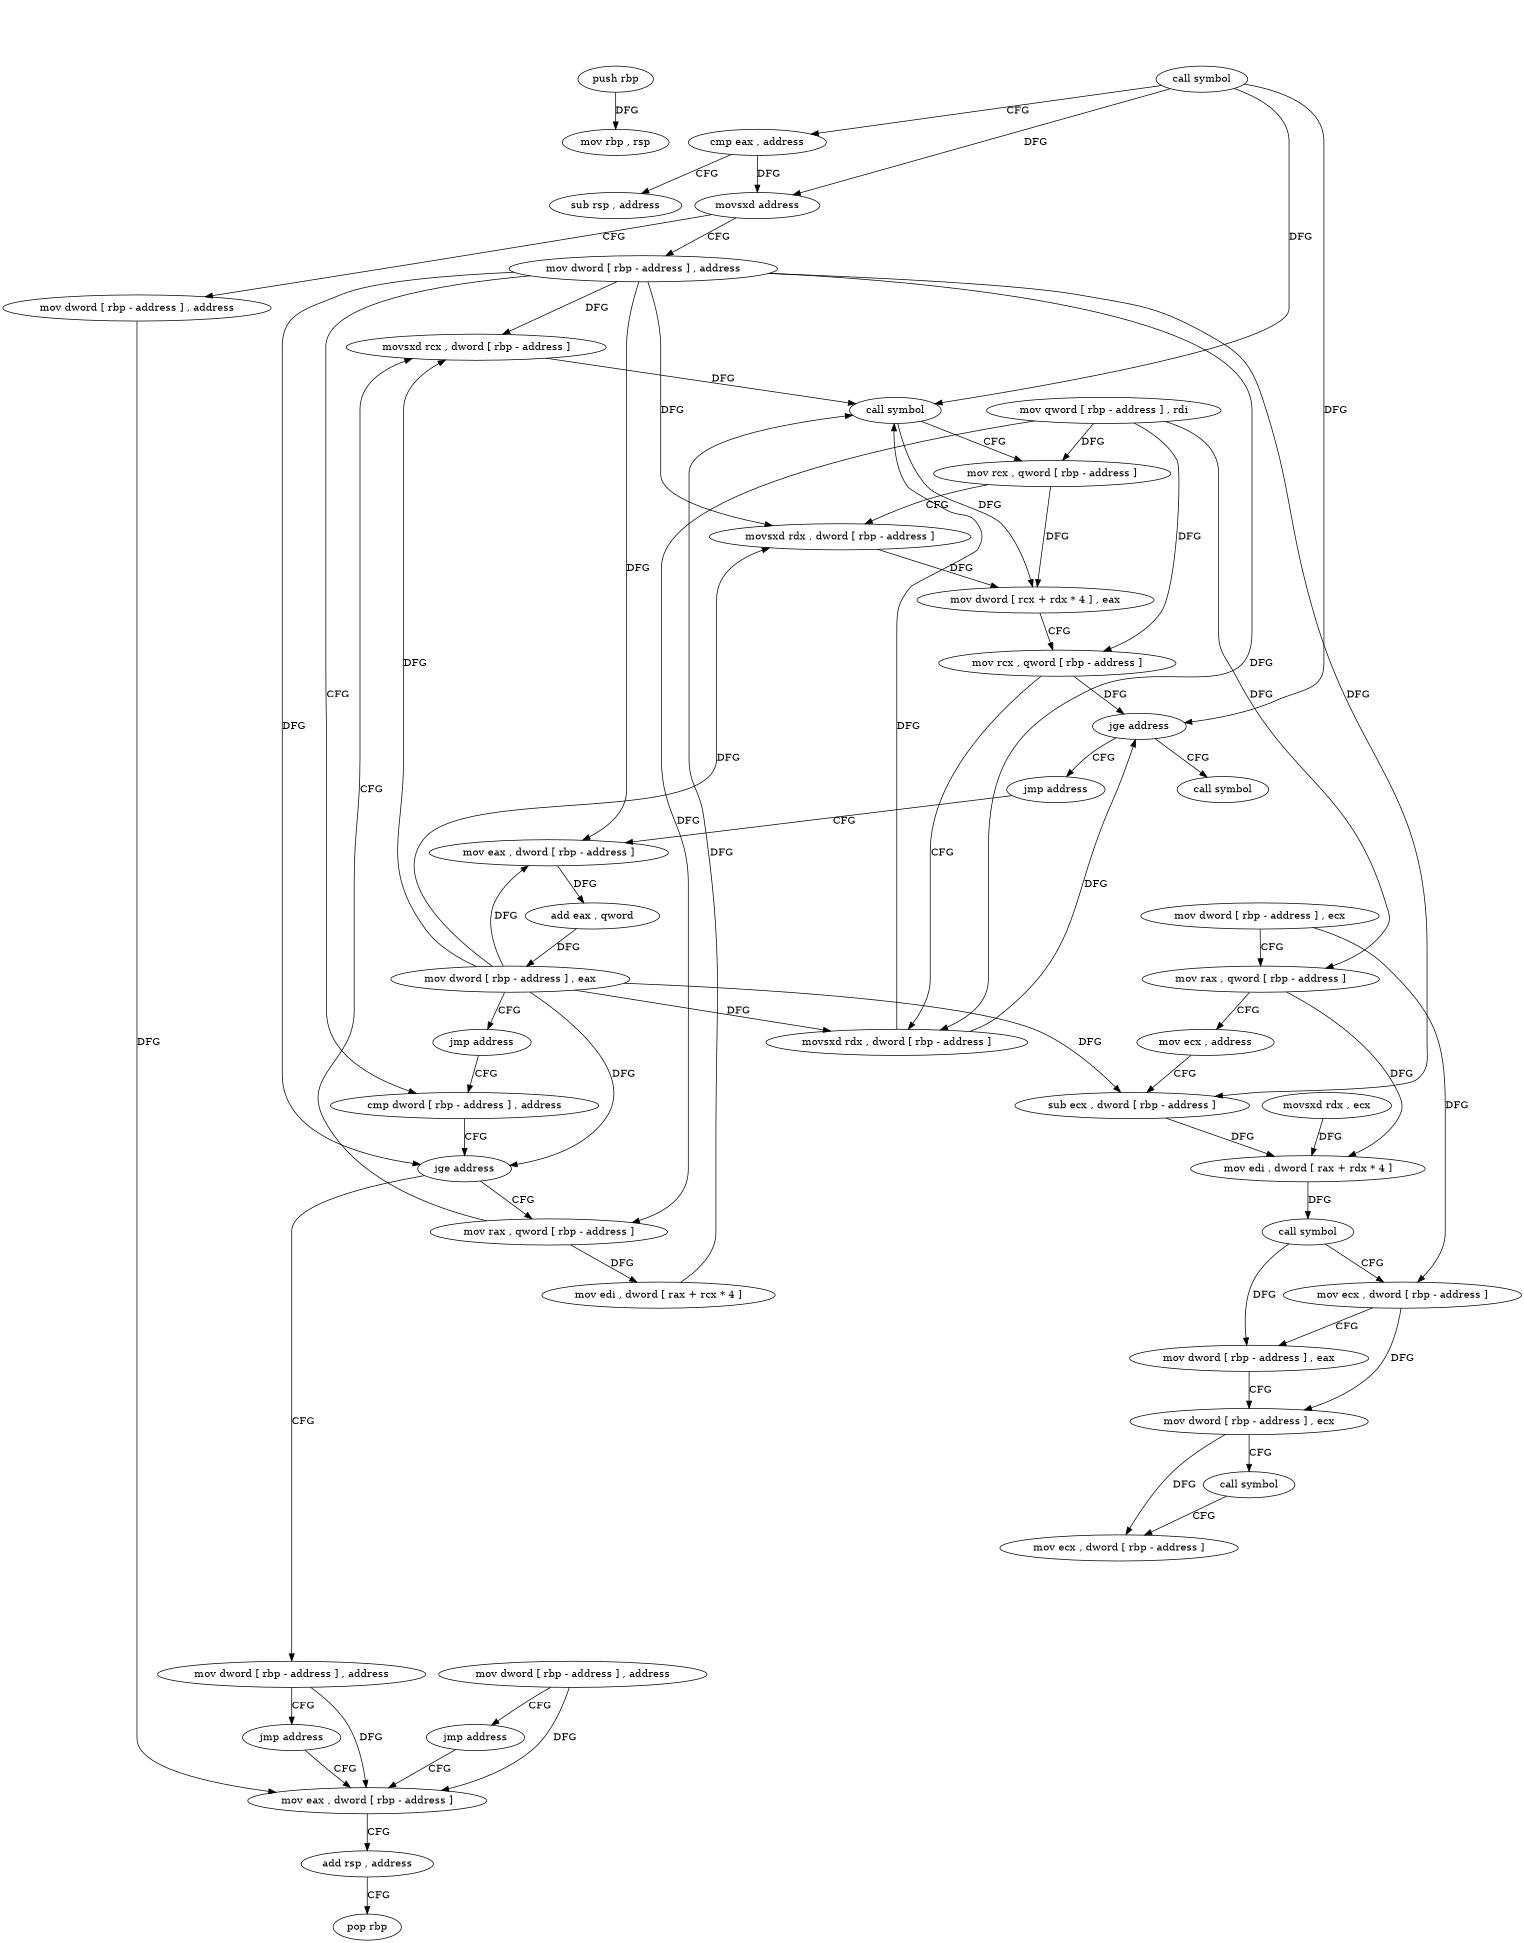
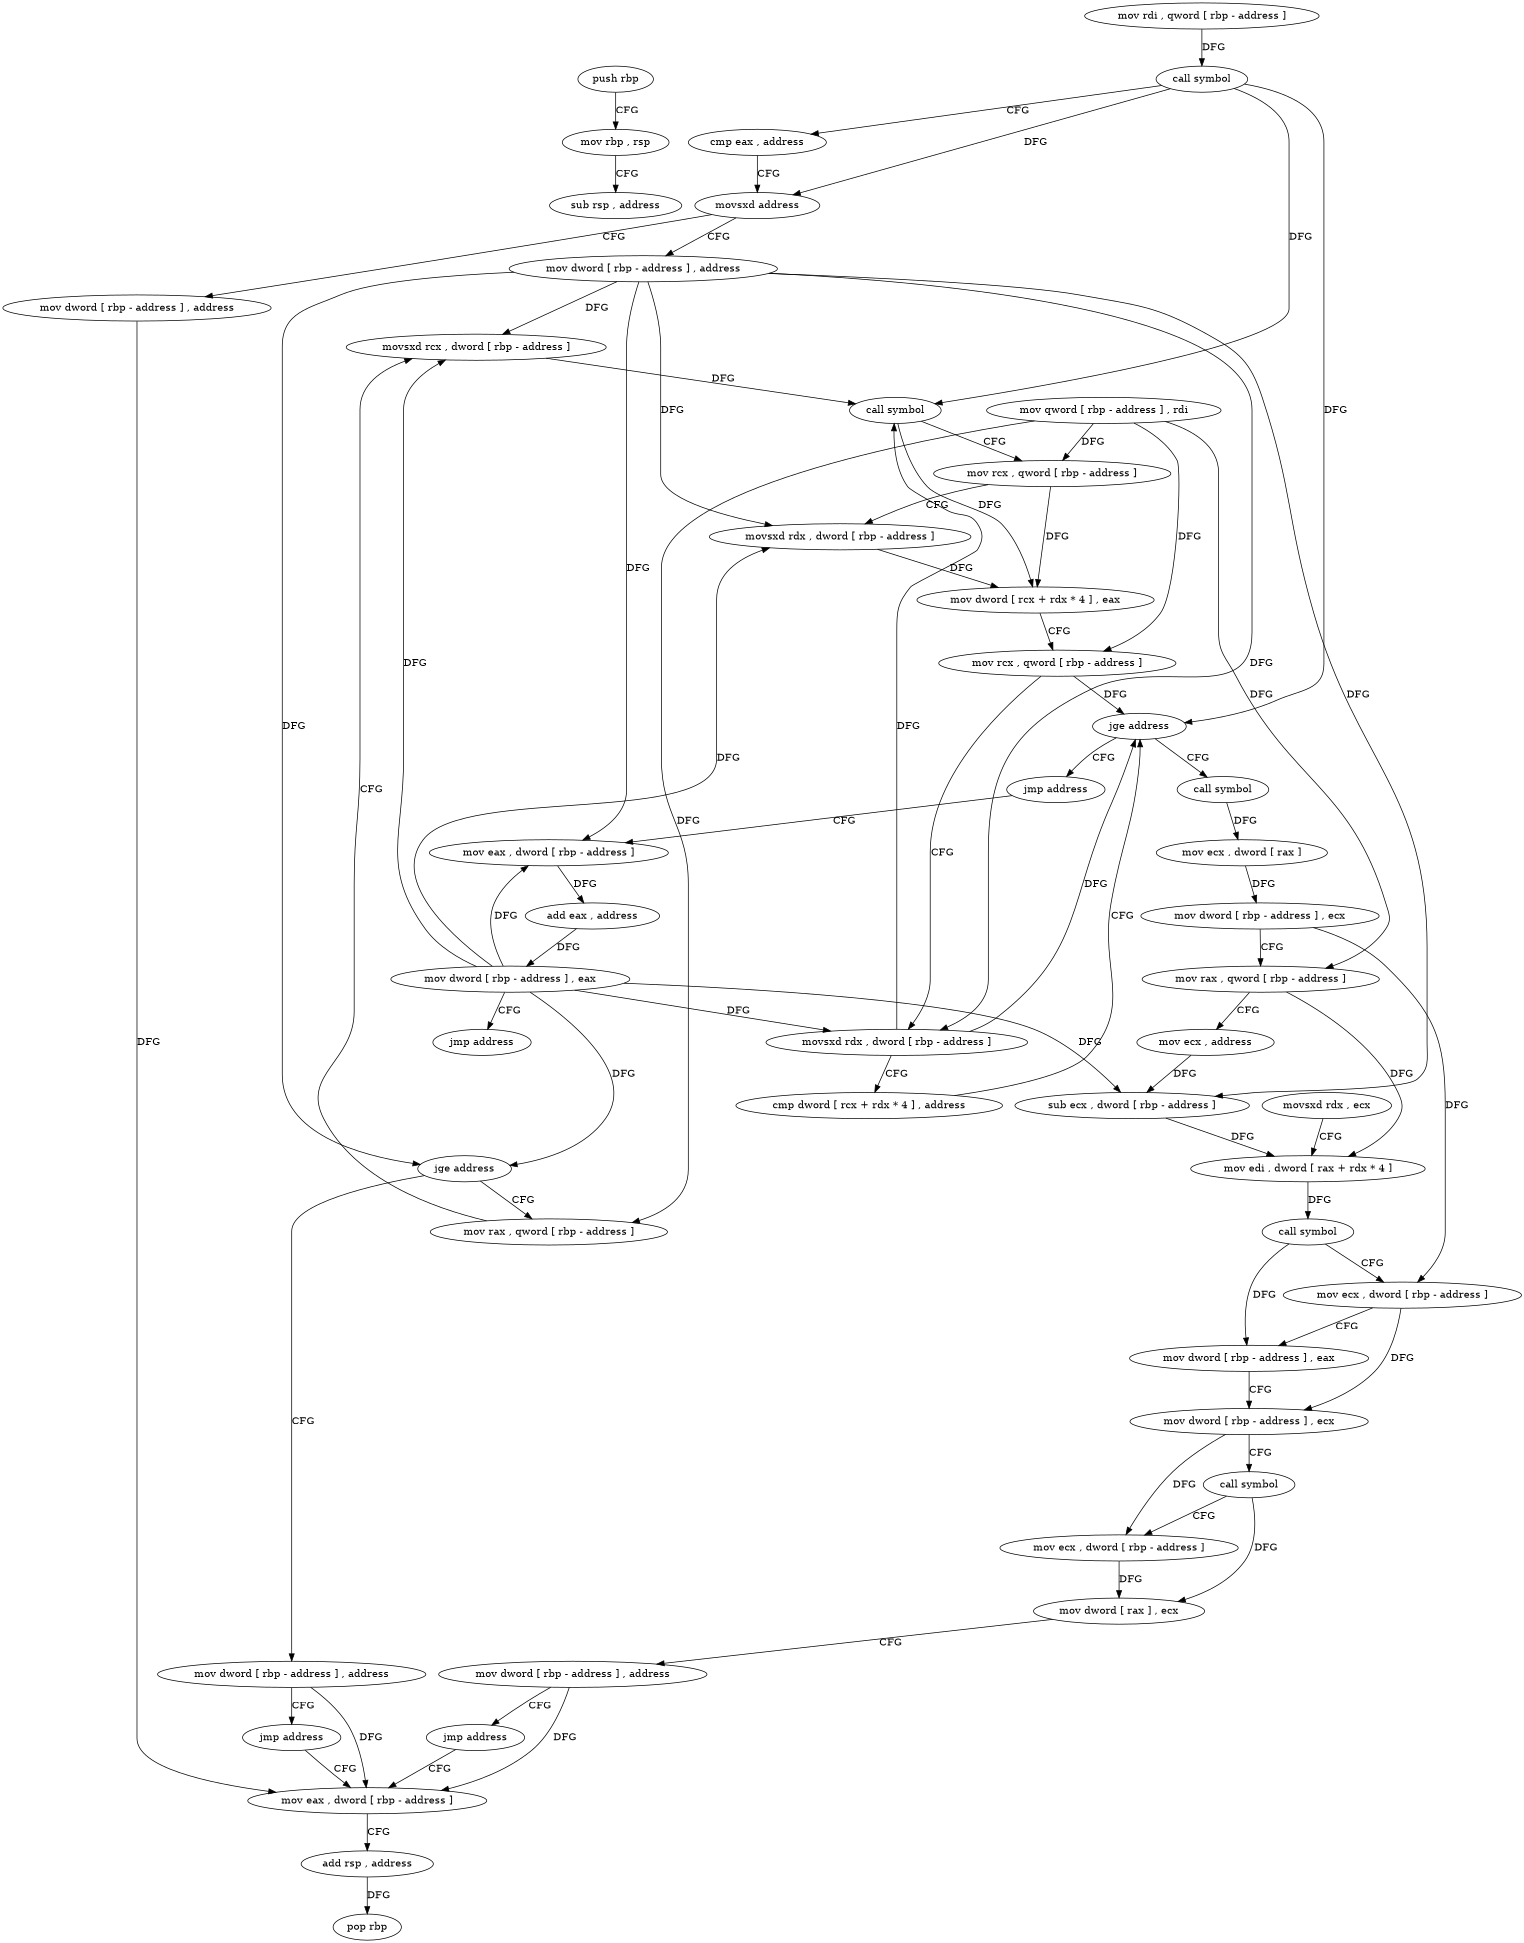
none -> (1202, 16)
(627, 111) -> (627, 111)
(690, 173) -> (616, 170)
(769, 174) -> (769, 174)
none -> (1242, 853)
(592, 916) -> (592, 916)
(1185, 1074) -> (1185, 1074)
(465, 1106) -> none
none -> (869, 1106)
(1331, 1137) -> (1331, 1137)
(659, 1295) -> none
none -> (1119, 1611)
(379, 1896) -> (379, 1896)
